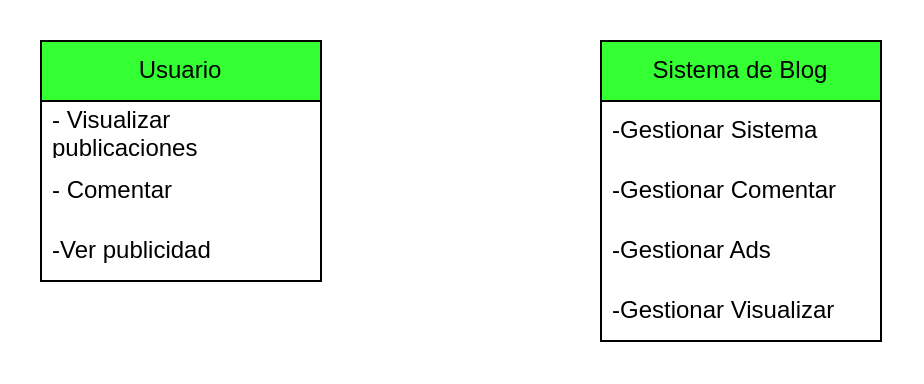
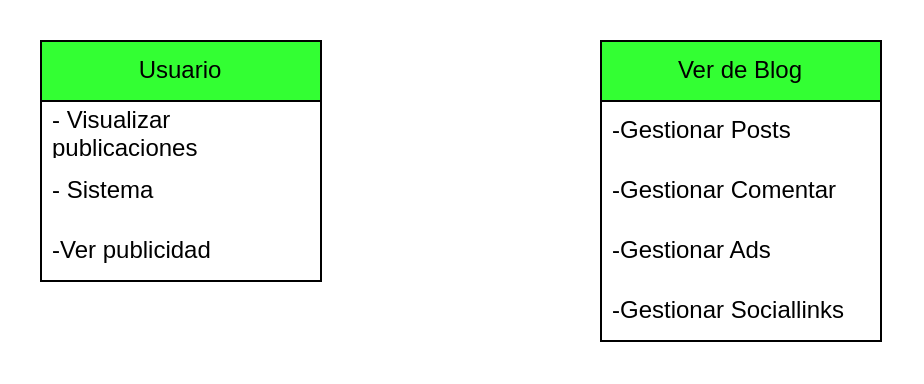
(741, 71) -> (741, 71)
(725, 131) -> (714, 131)
(117, 191) -> (107, 191)
(739, 311) -> (742, 311)
